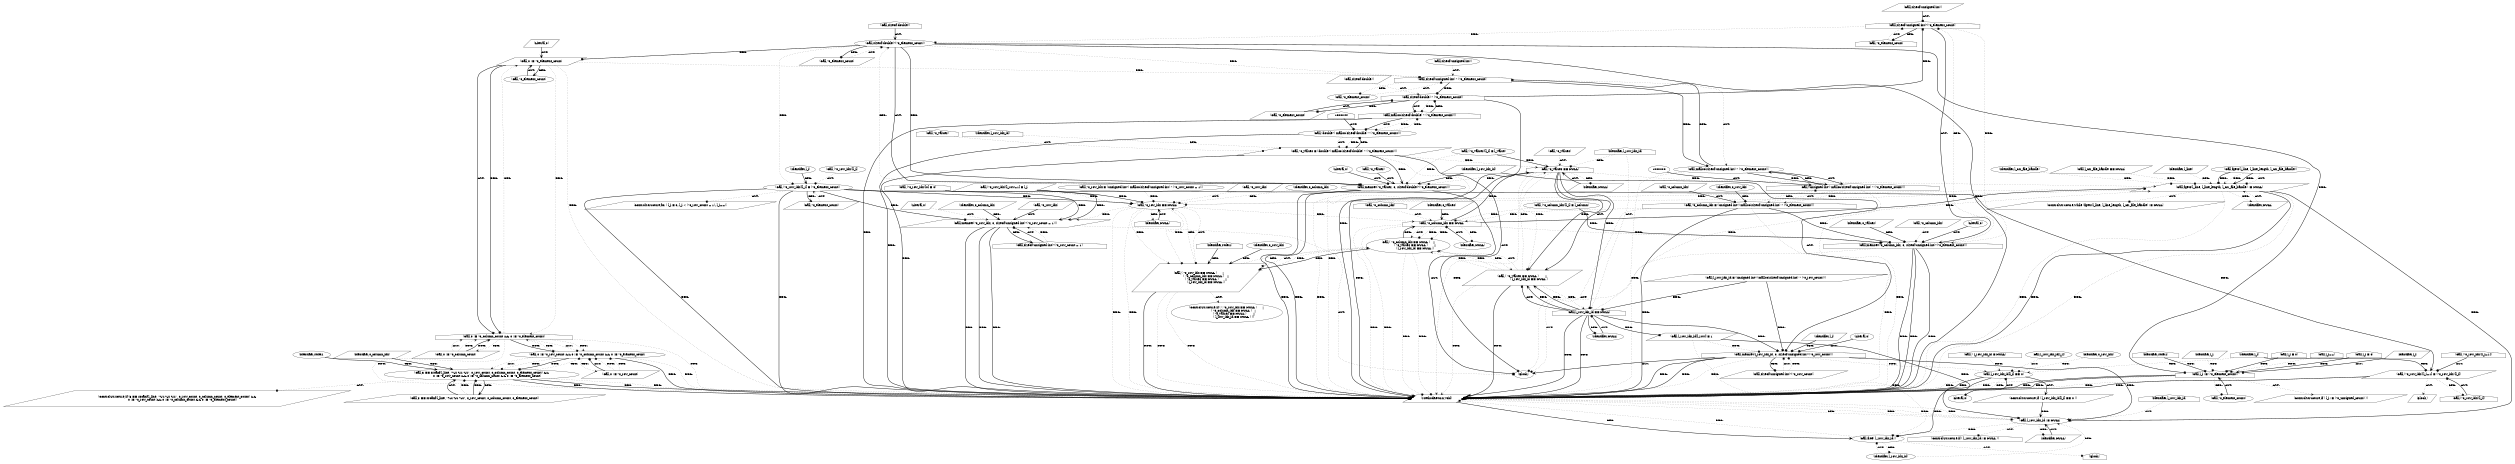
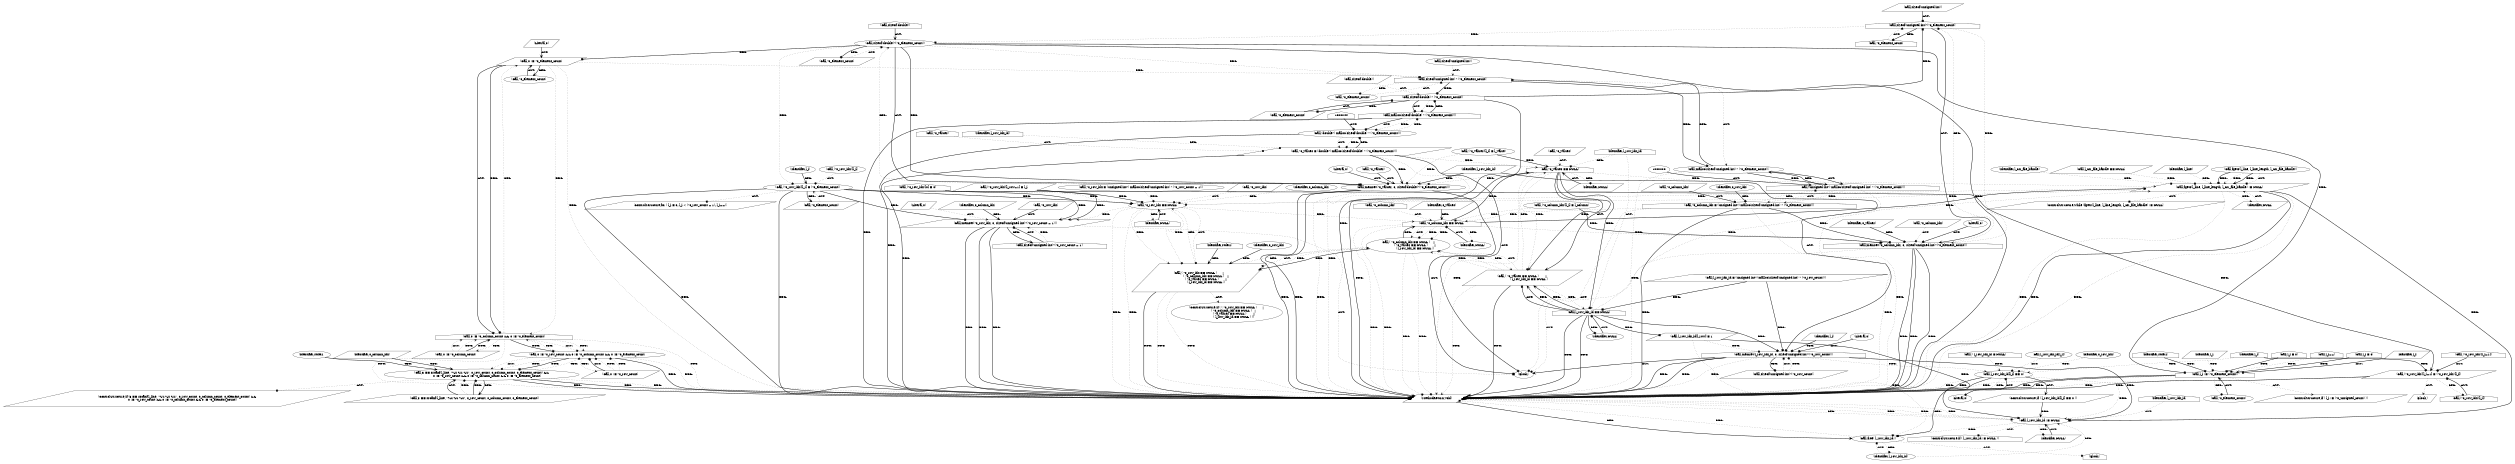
none -> (2096, 382)
(1938, 412) -> (1938, 412)
